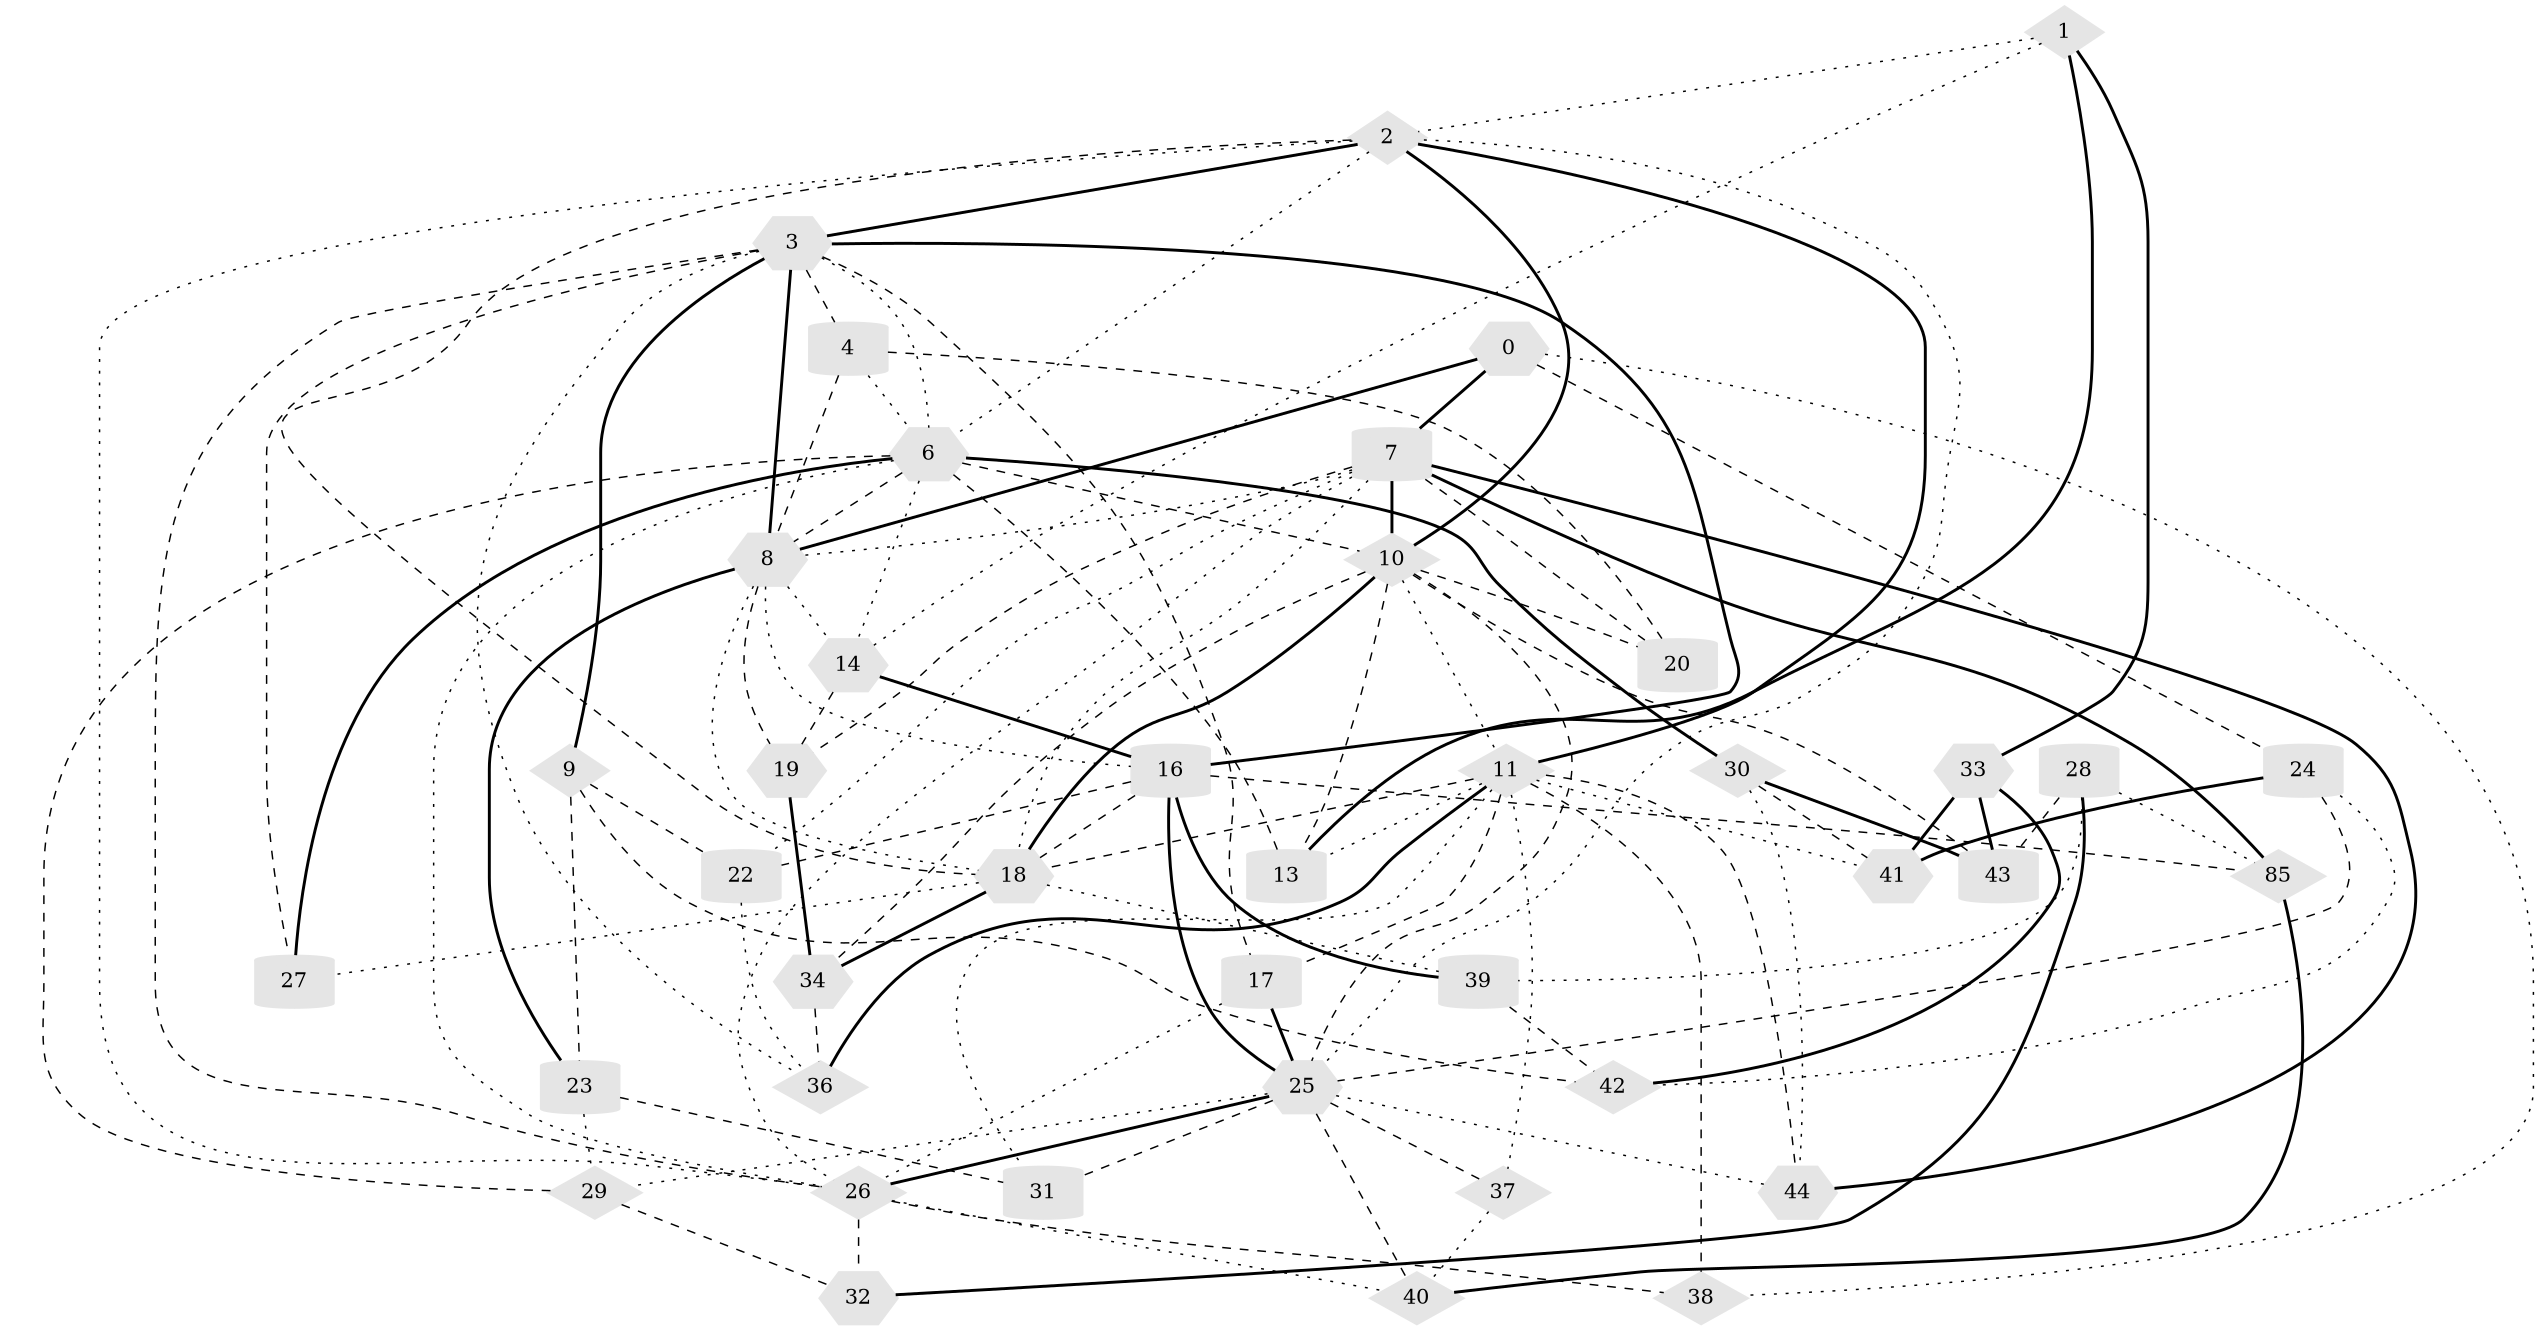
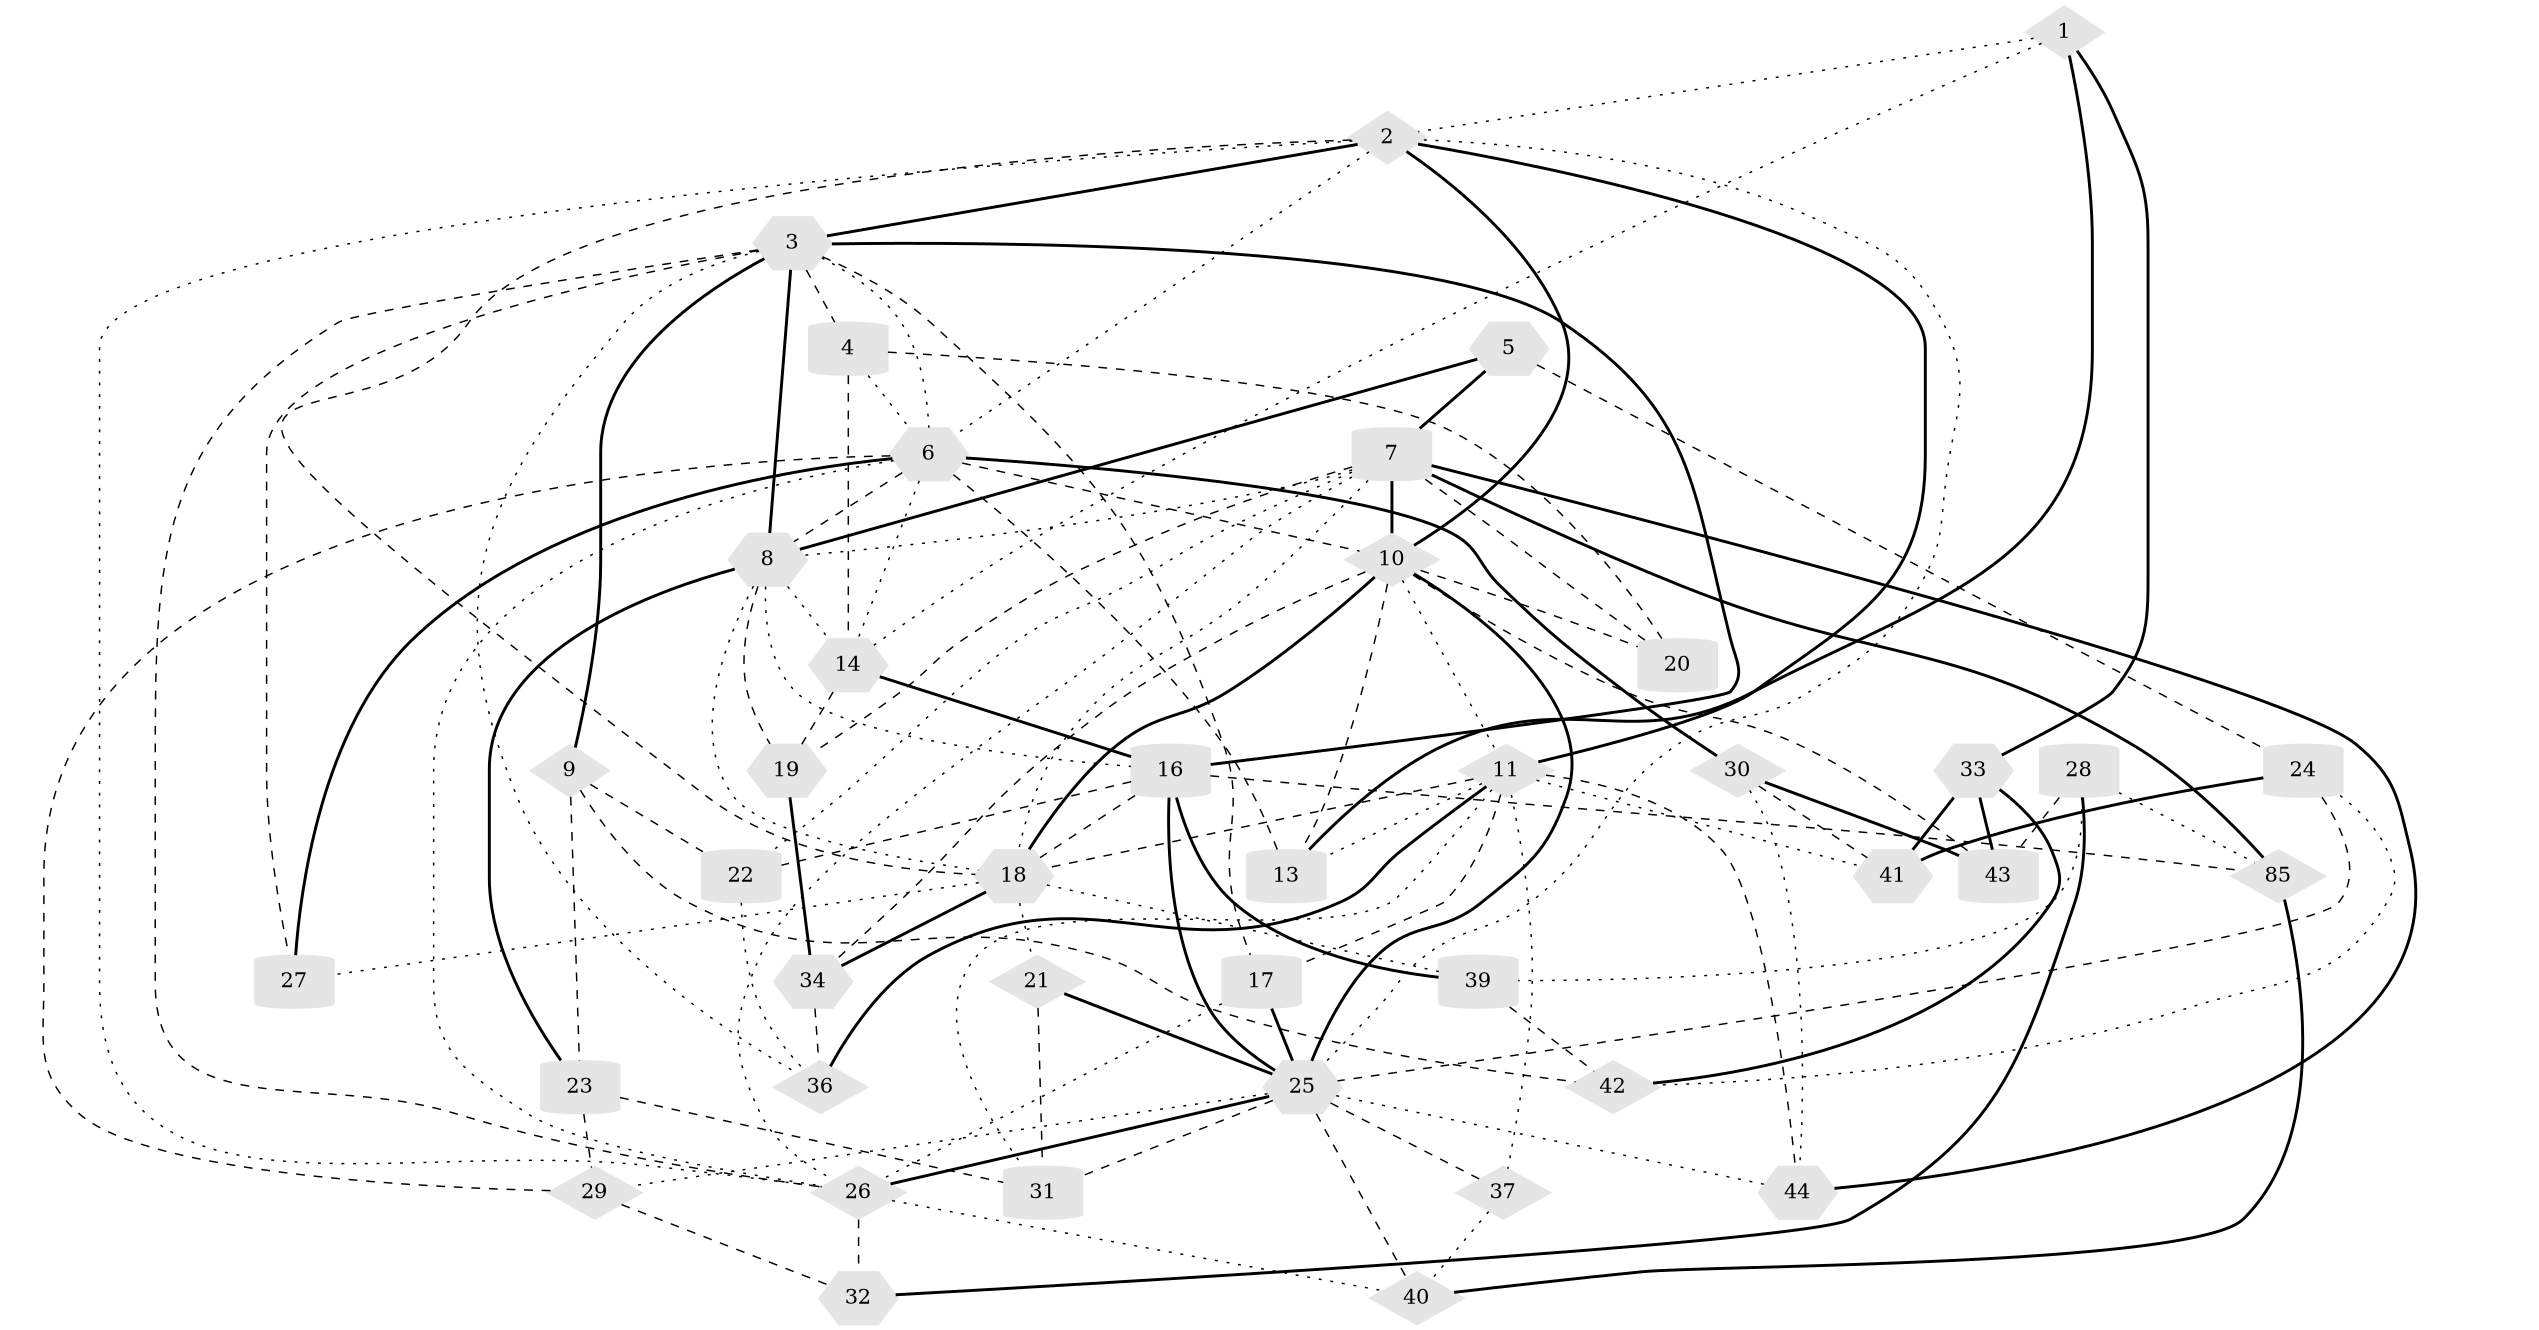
(1509, 349) -> (1509, 349)
(811, 446) -> (848, 494)
(1547, 838) -> (1547, 838)
none -> (1037, 982)
(586, 1127) -> (586, 1127)
(1701, 1298) -> none
